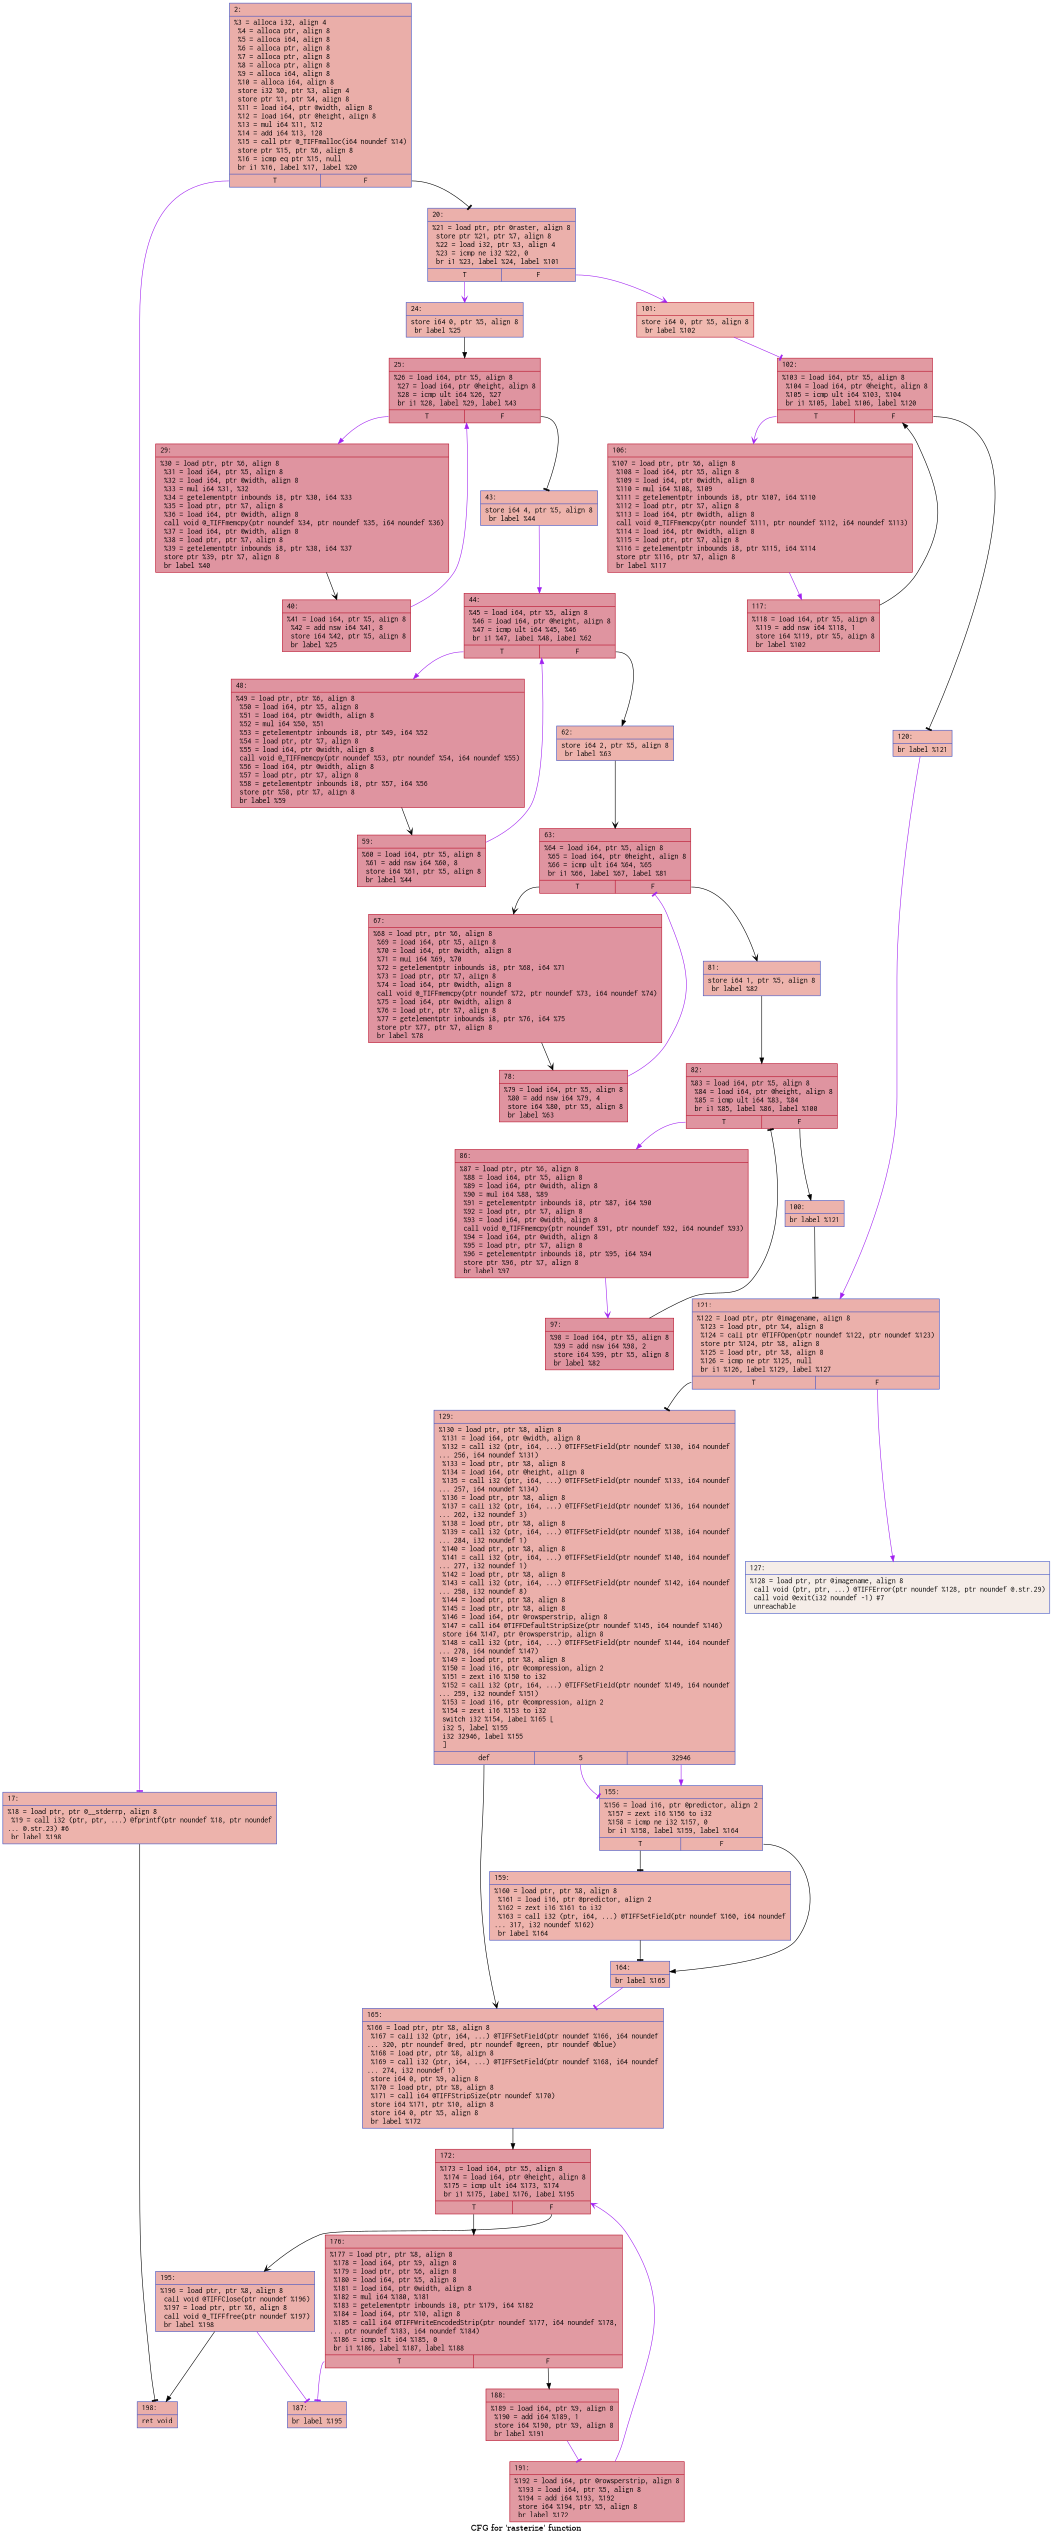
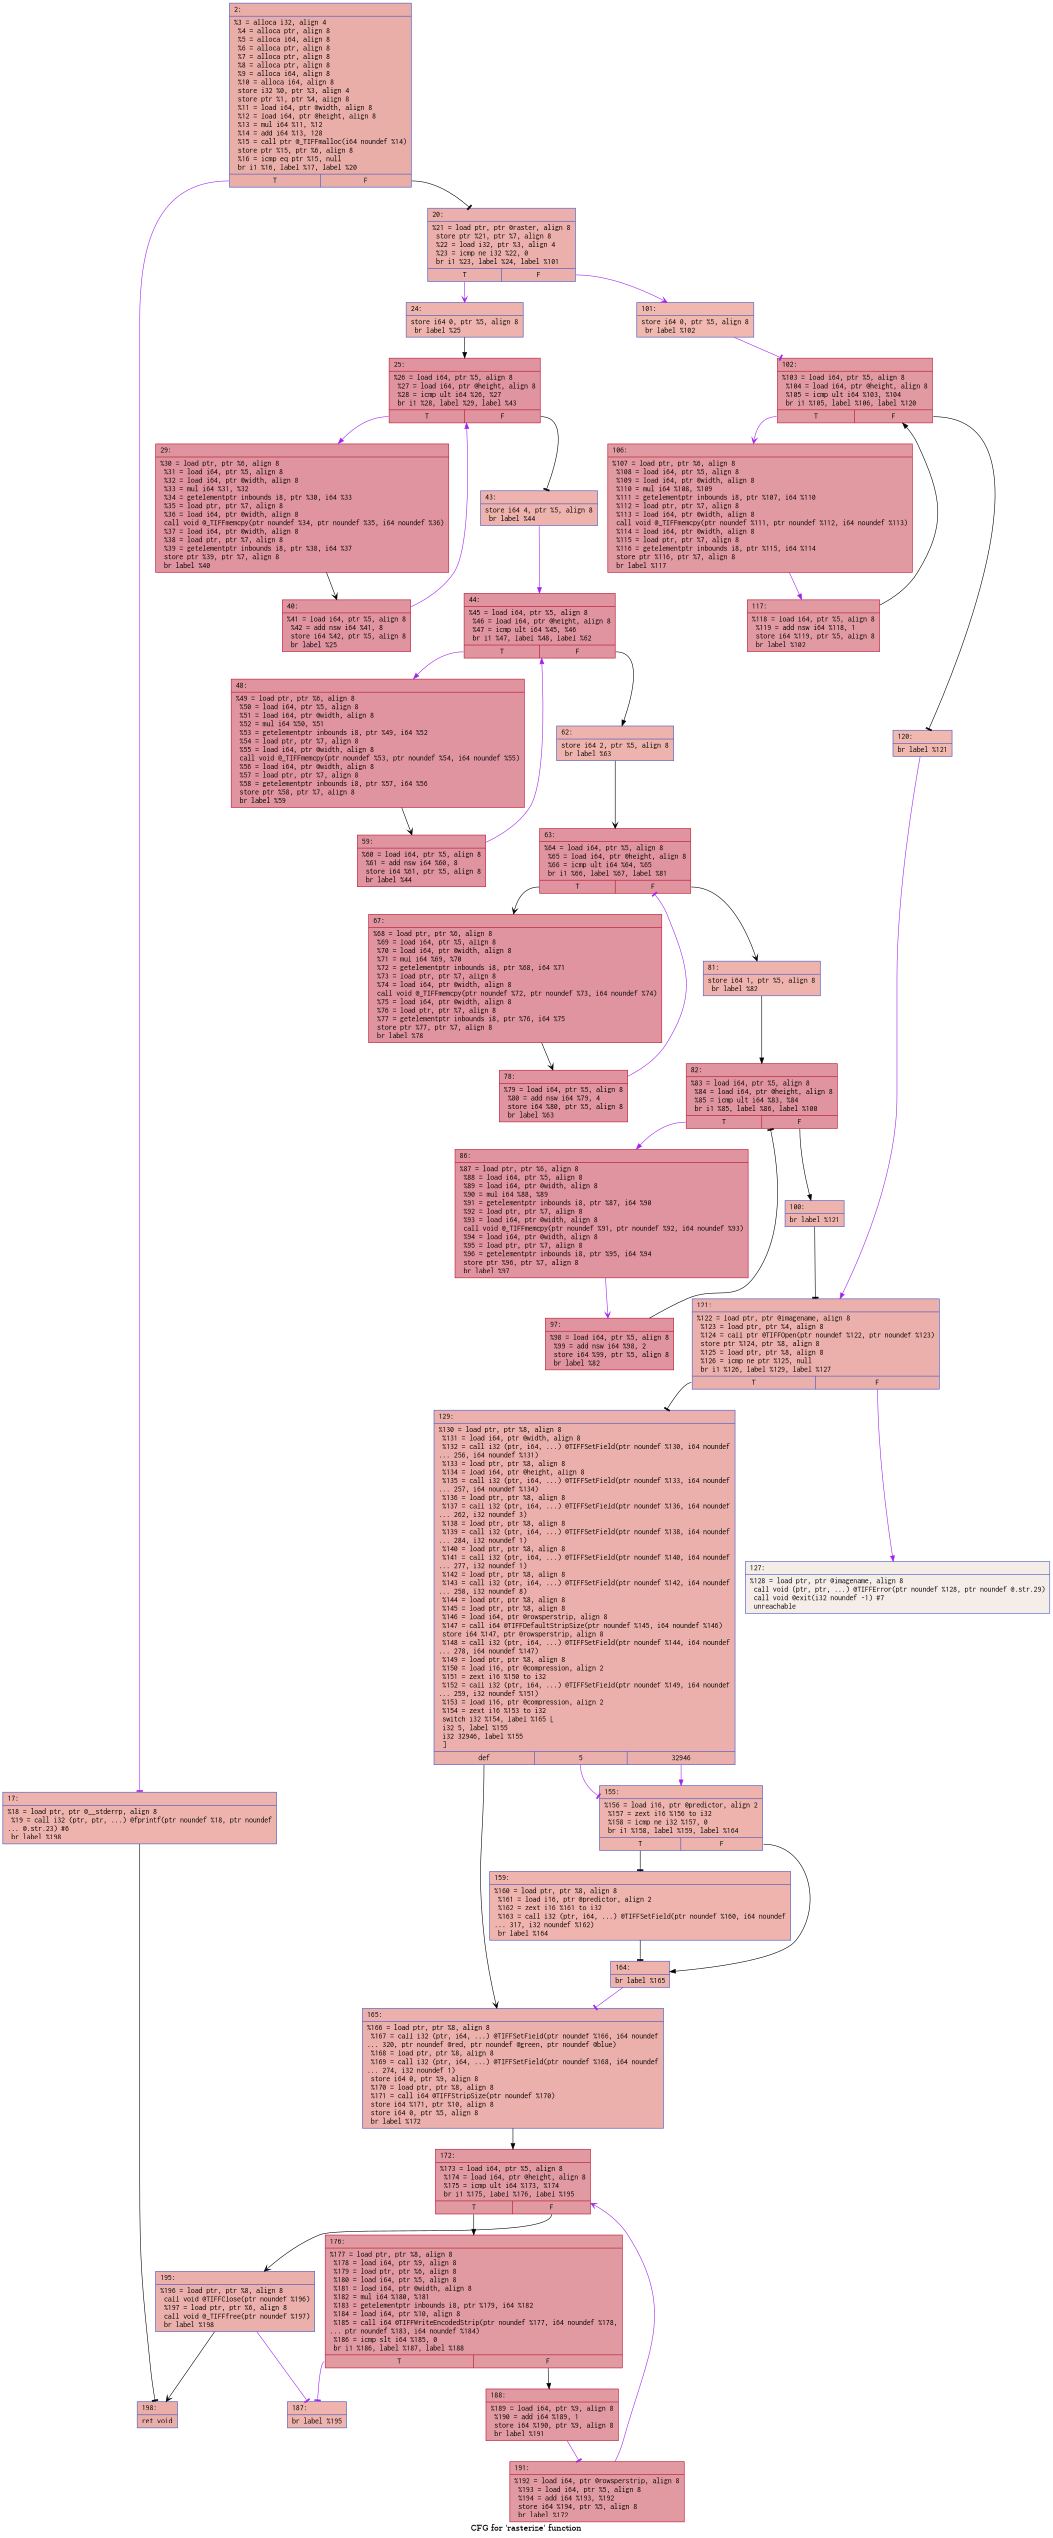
(695, 320) -> (695, 320)
(192, 2364) -> (192, 2364)
